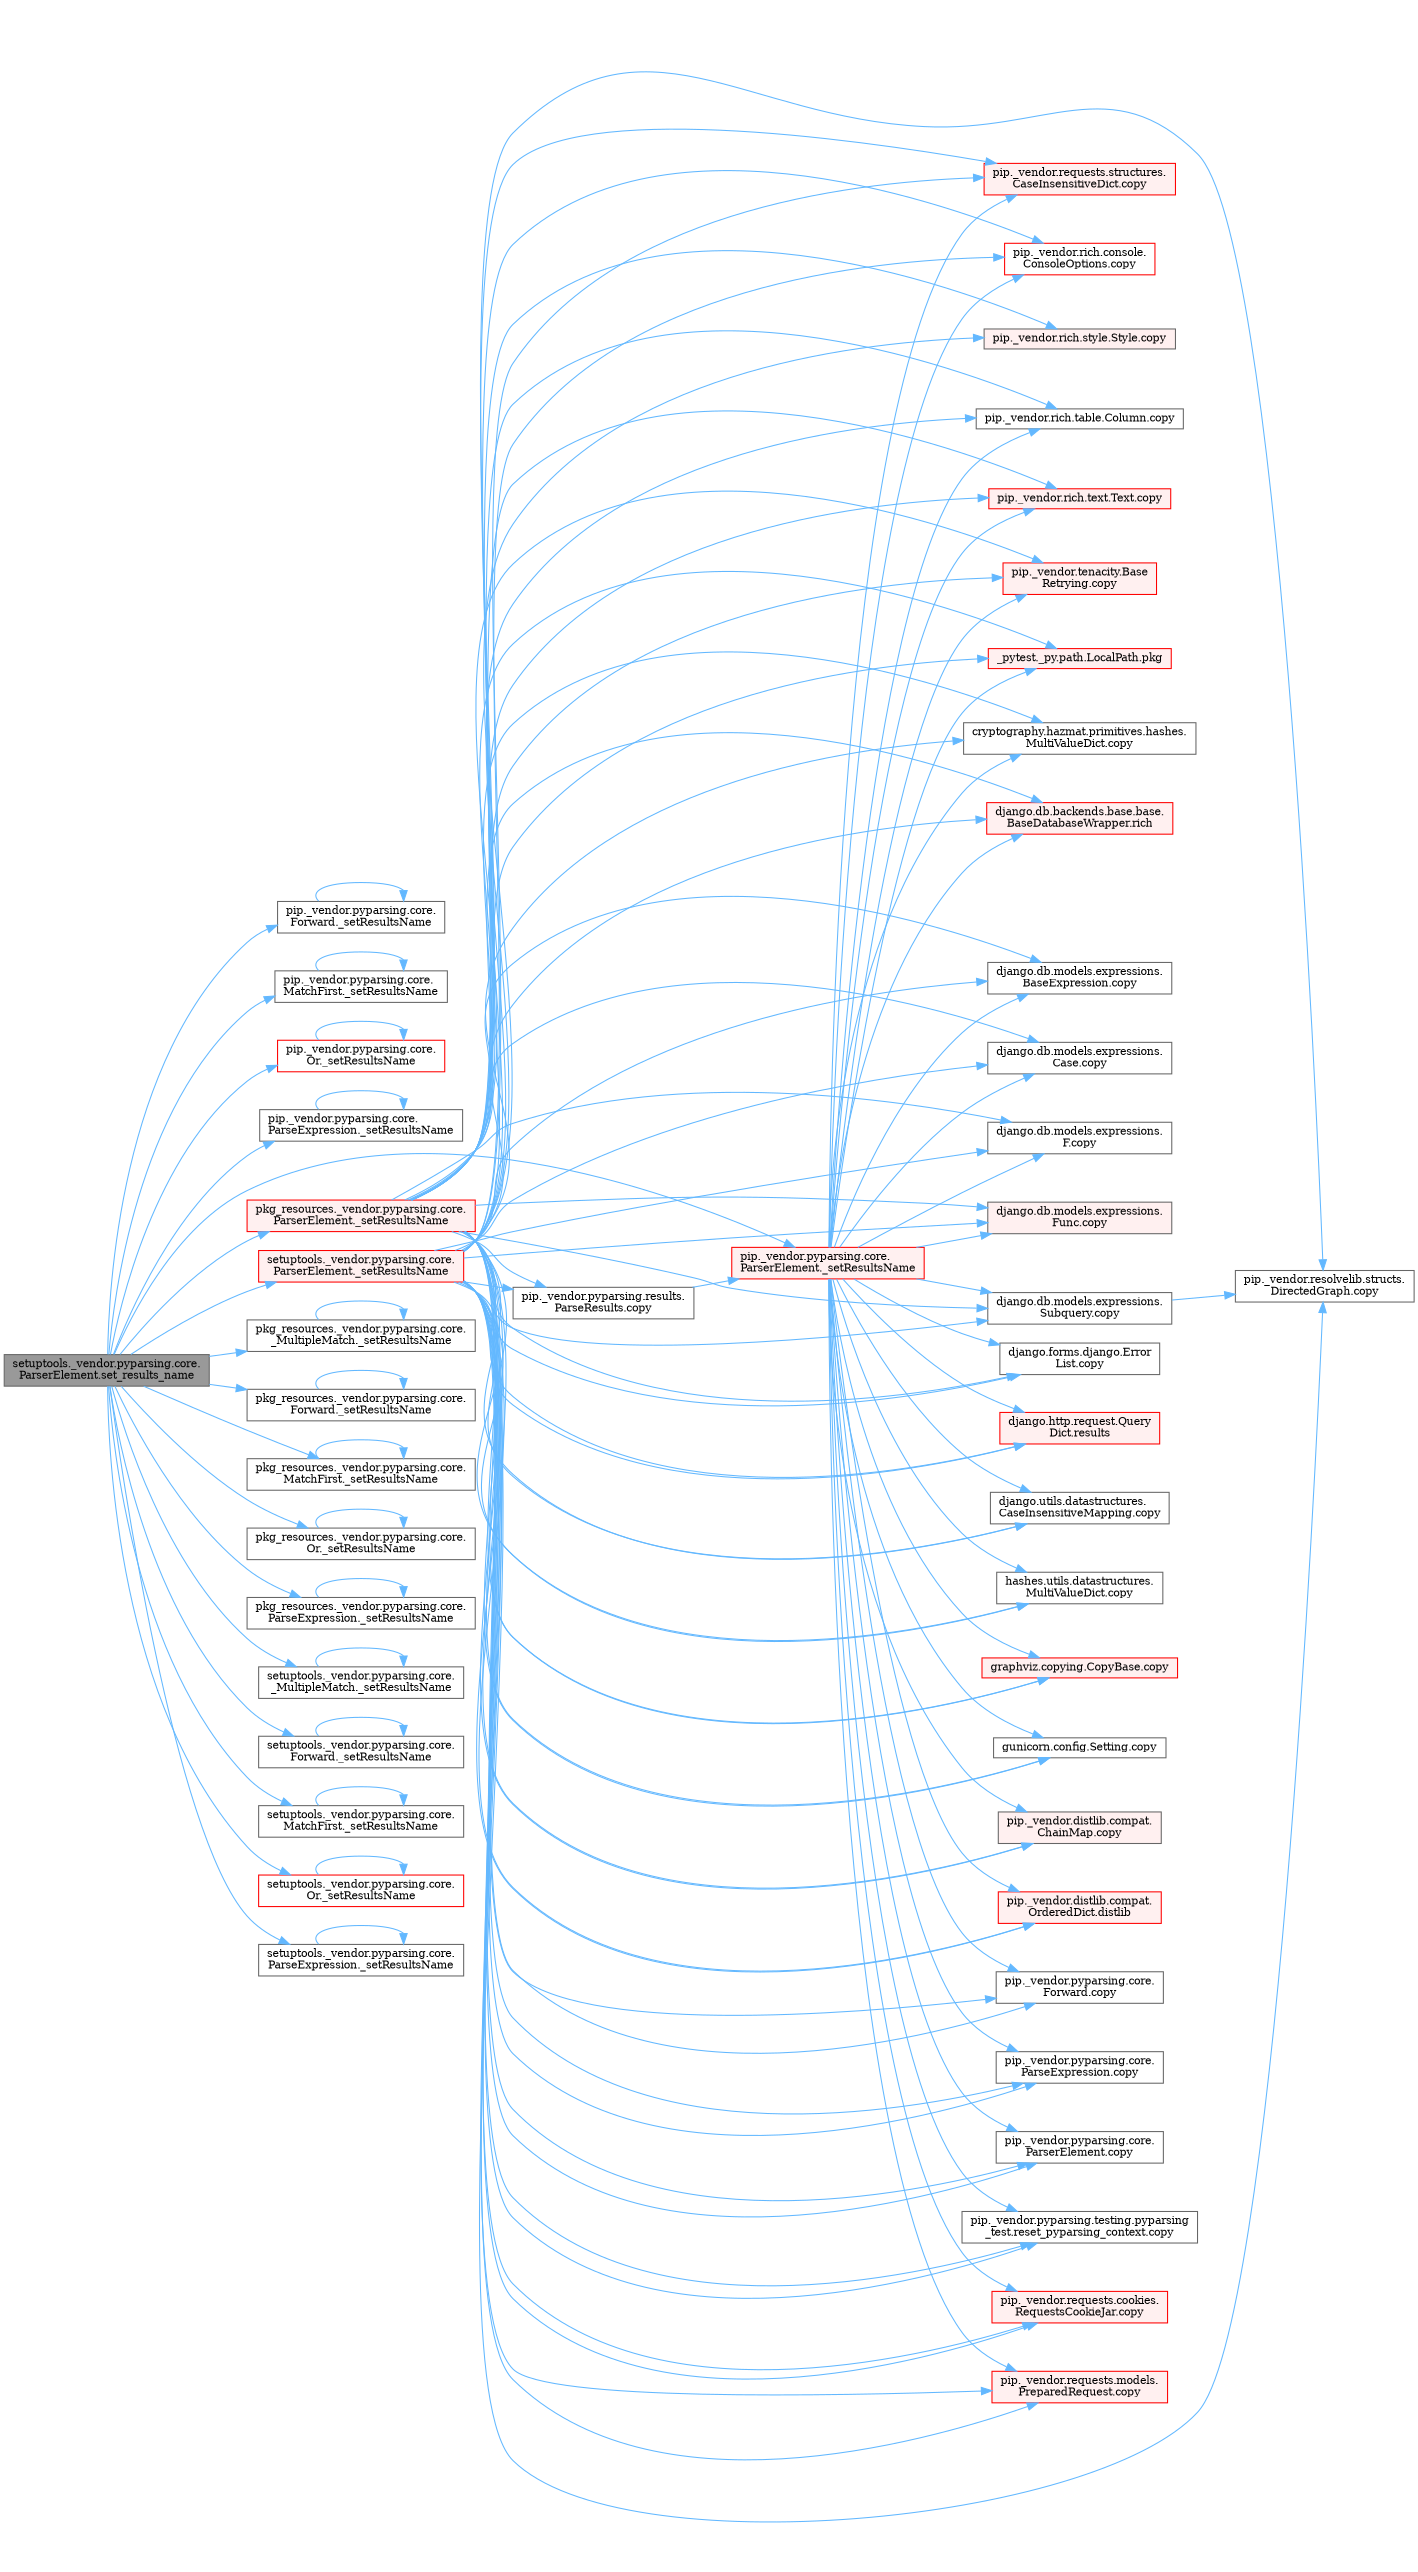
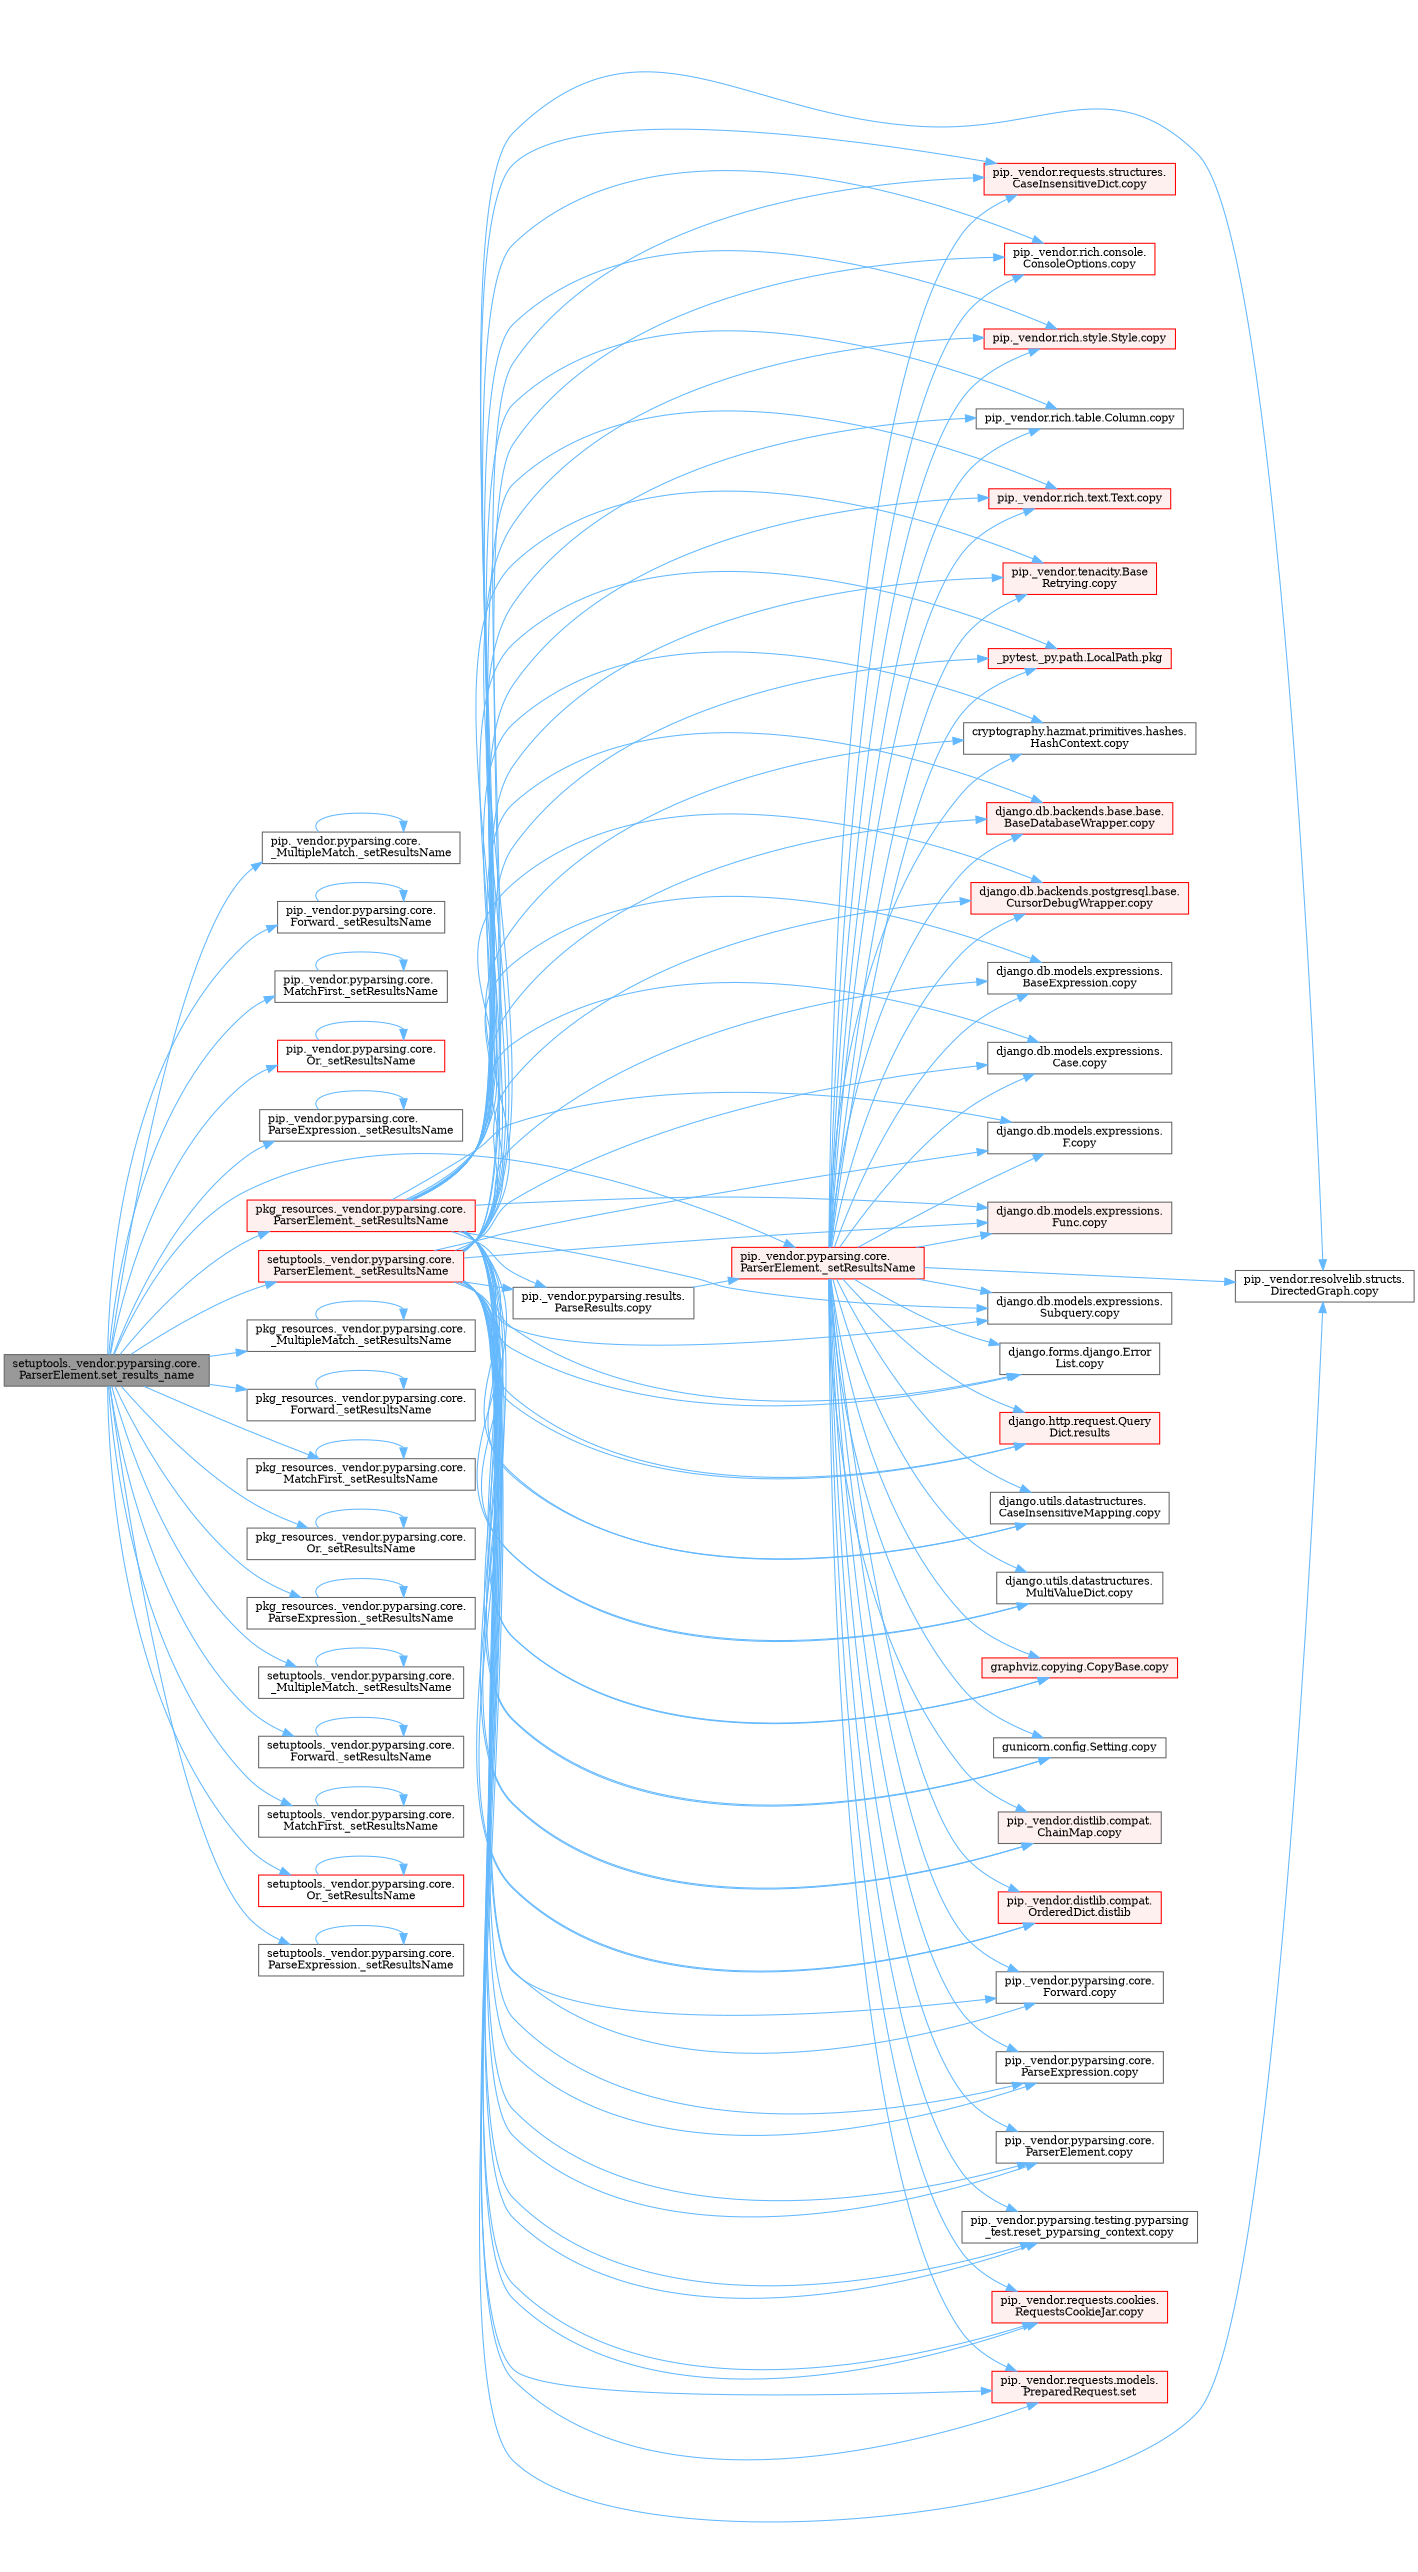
(1080, 339) -> (1080, 339)
(1080, 738) -> (1080, 738)
none -> (866, 775)
(1080, 818) -> (1080, 818)
none -> (361, 848)
none -> (1080, 898)
(1198, 1298) -> (1074, 1275)
(1080, 1588) -> (1080, 1588)
(1080, 2387) -> (1080, 2387)
